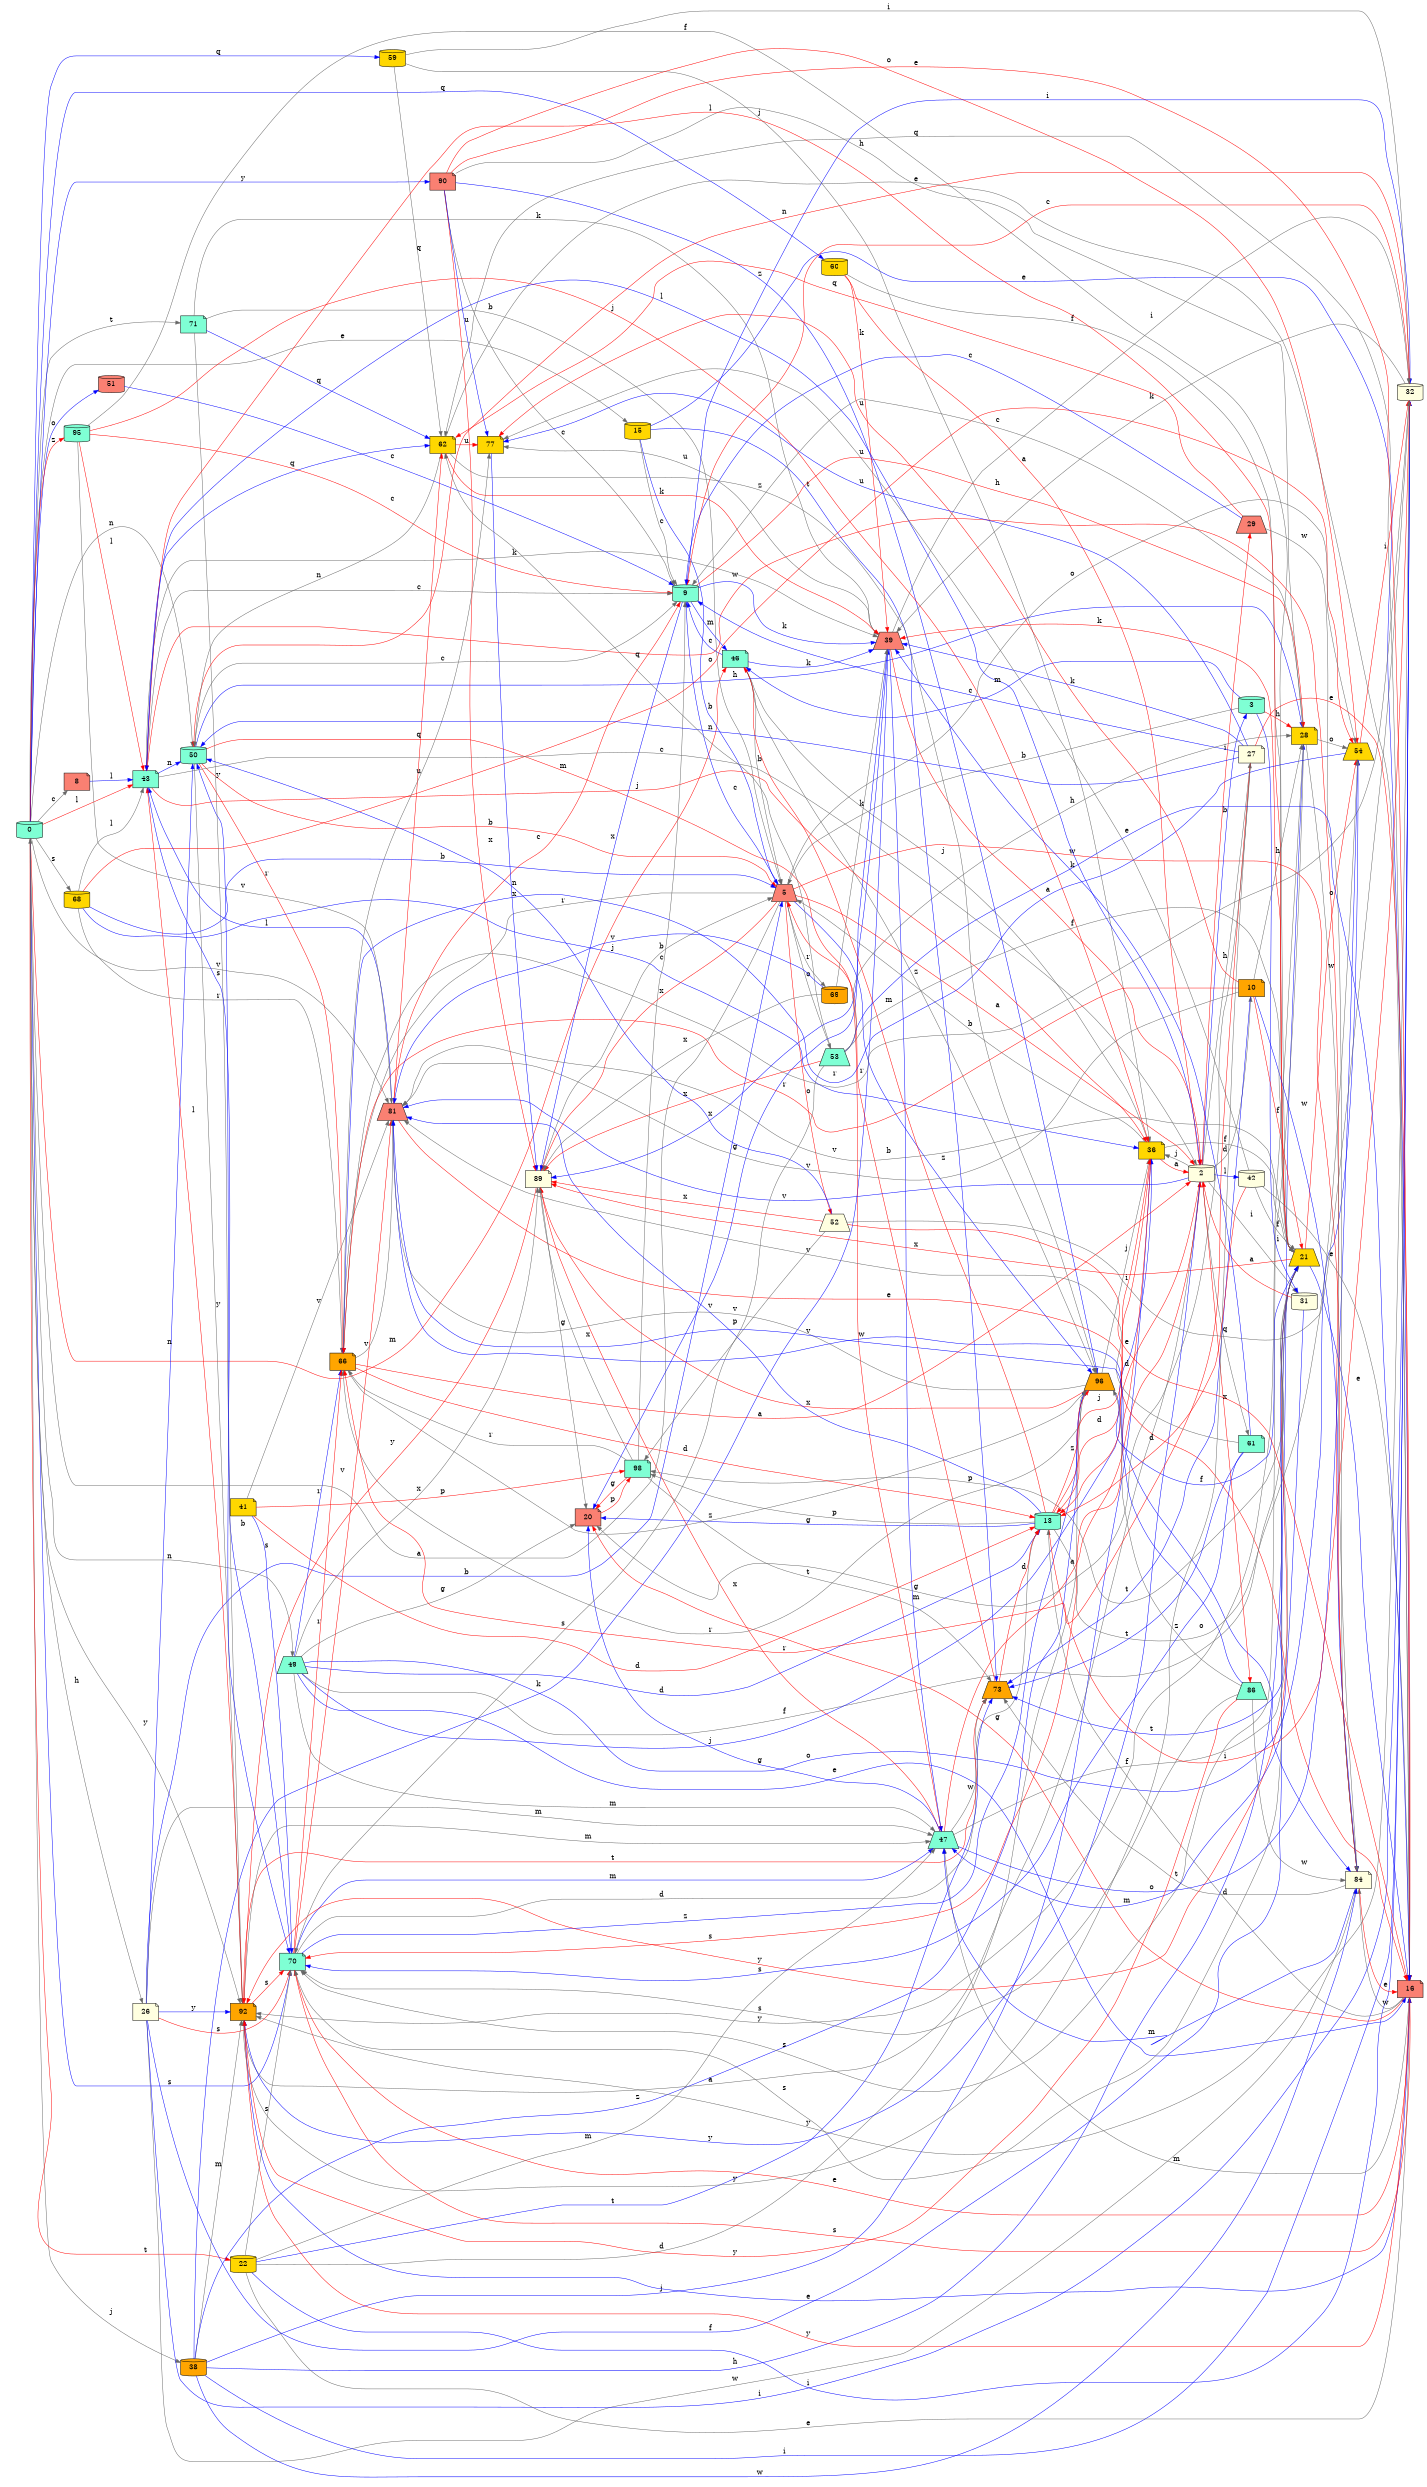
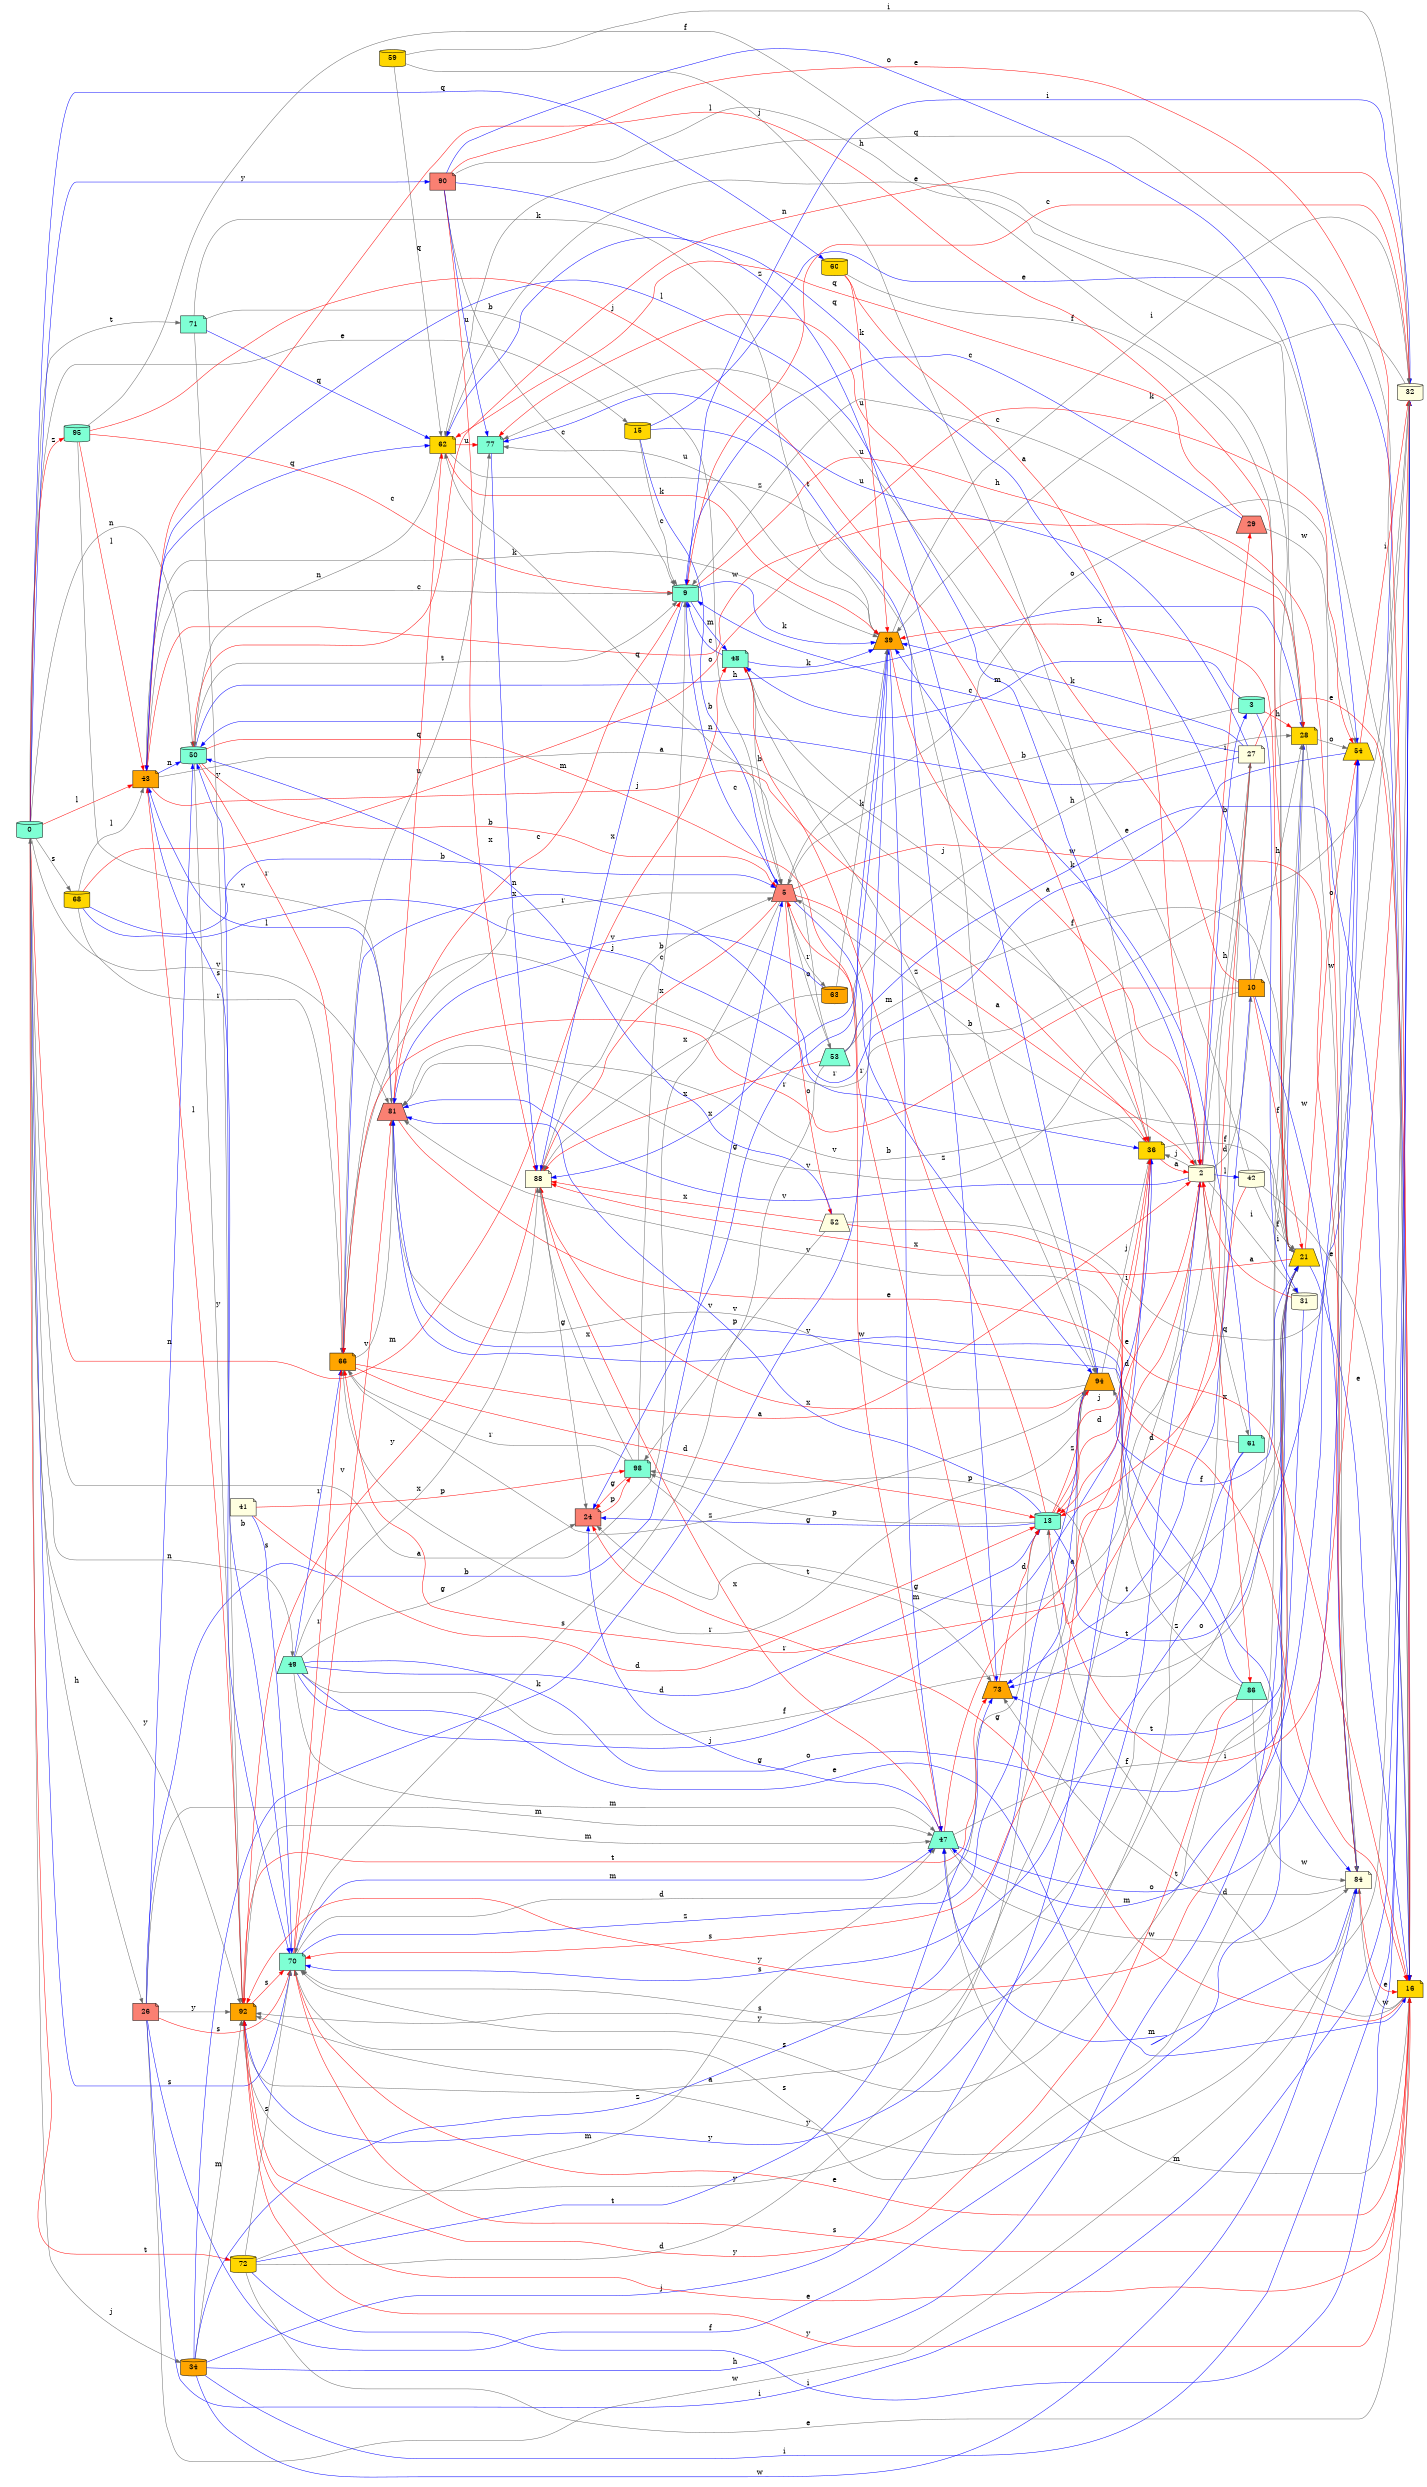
(1086, 152) -> (1086, 152)
(40, 283) -> none
(111, 384) -> none
none -> (971, 443)
(491, 445) -> (491, 445)
(889, 641) -> (889, 641)
(443, 659) -> (443, 659)
(735, 659) -> (735, 659)
(662, 750) -> (662, 750)
(146, 779) -> (146, 779)
(77, 782) -> none
(835, 995) -> (835, 995)
(538, 1179) -> (538, 1179)
(317, 1312) -> none
(1318, 1326) -> (1318, 1326)
(1100, 1382) -> (1100, 1382)
(243, 1507) -> (243, 1507)
(588, 1517) -> (588, 1517)
(972, 1796) -> (1129, 1938)
(1410, 1989) -> (1410, 1989)
(146, 2012) -> (146, 2012)
(192, 2012) -> (192, 2012)
(243, 2264) -> (243, 2264)
(858, 2300) -> (858, 2300)
(194, 2367) -> (194, 2367)
